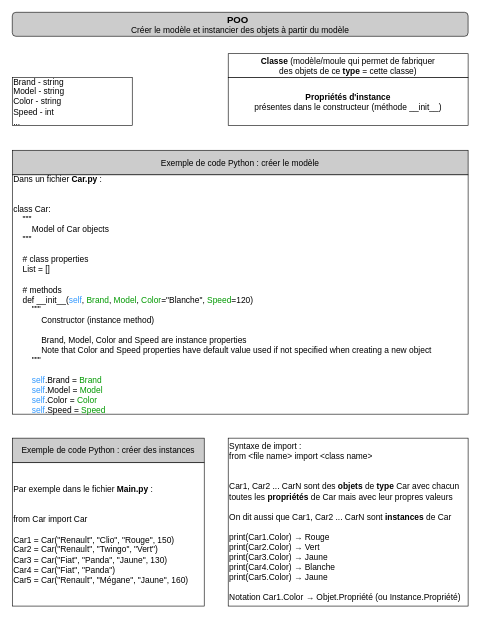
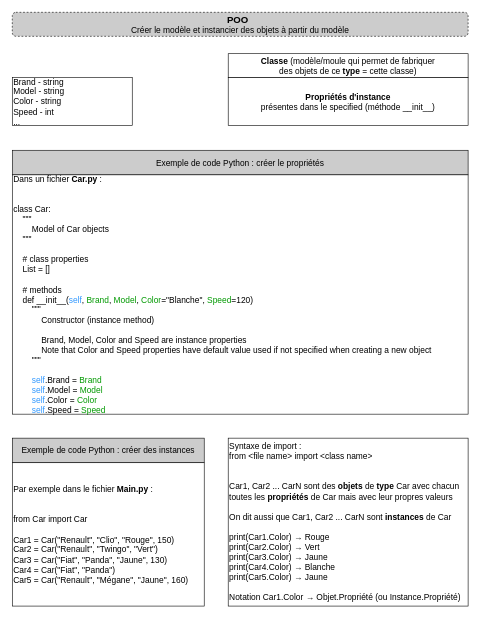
(240, 24) -> (240, 24)
(348, 102) -> (348, 102)
(240, 163) -> (240, 163)
